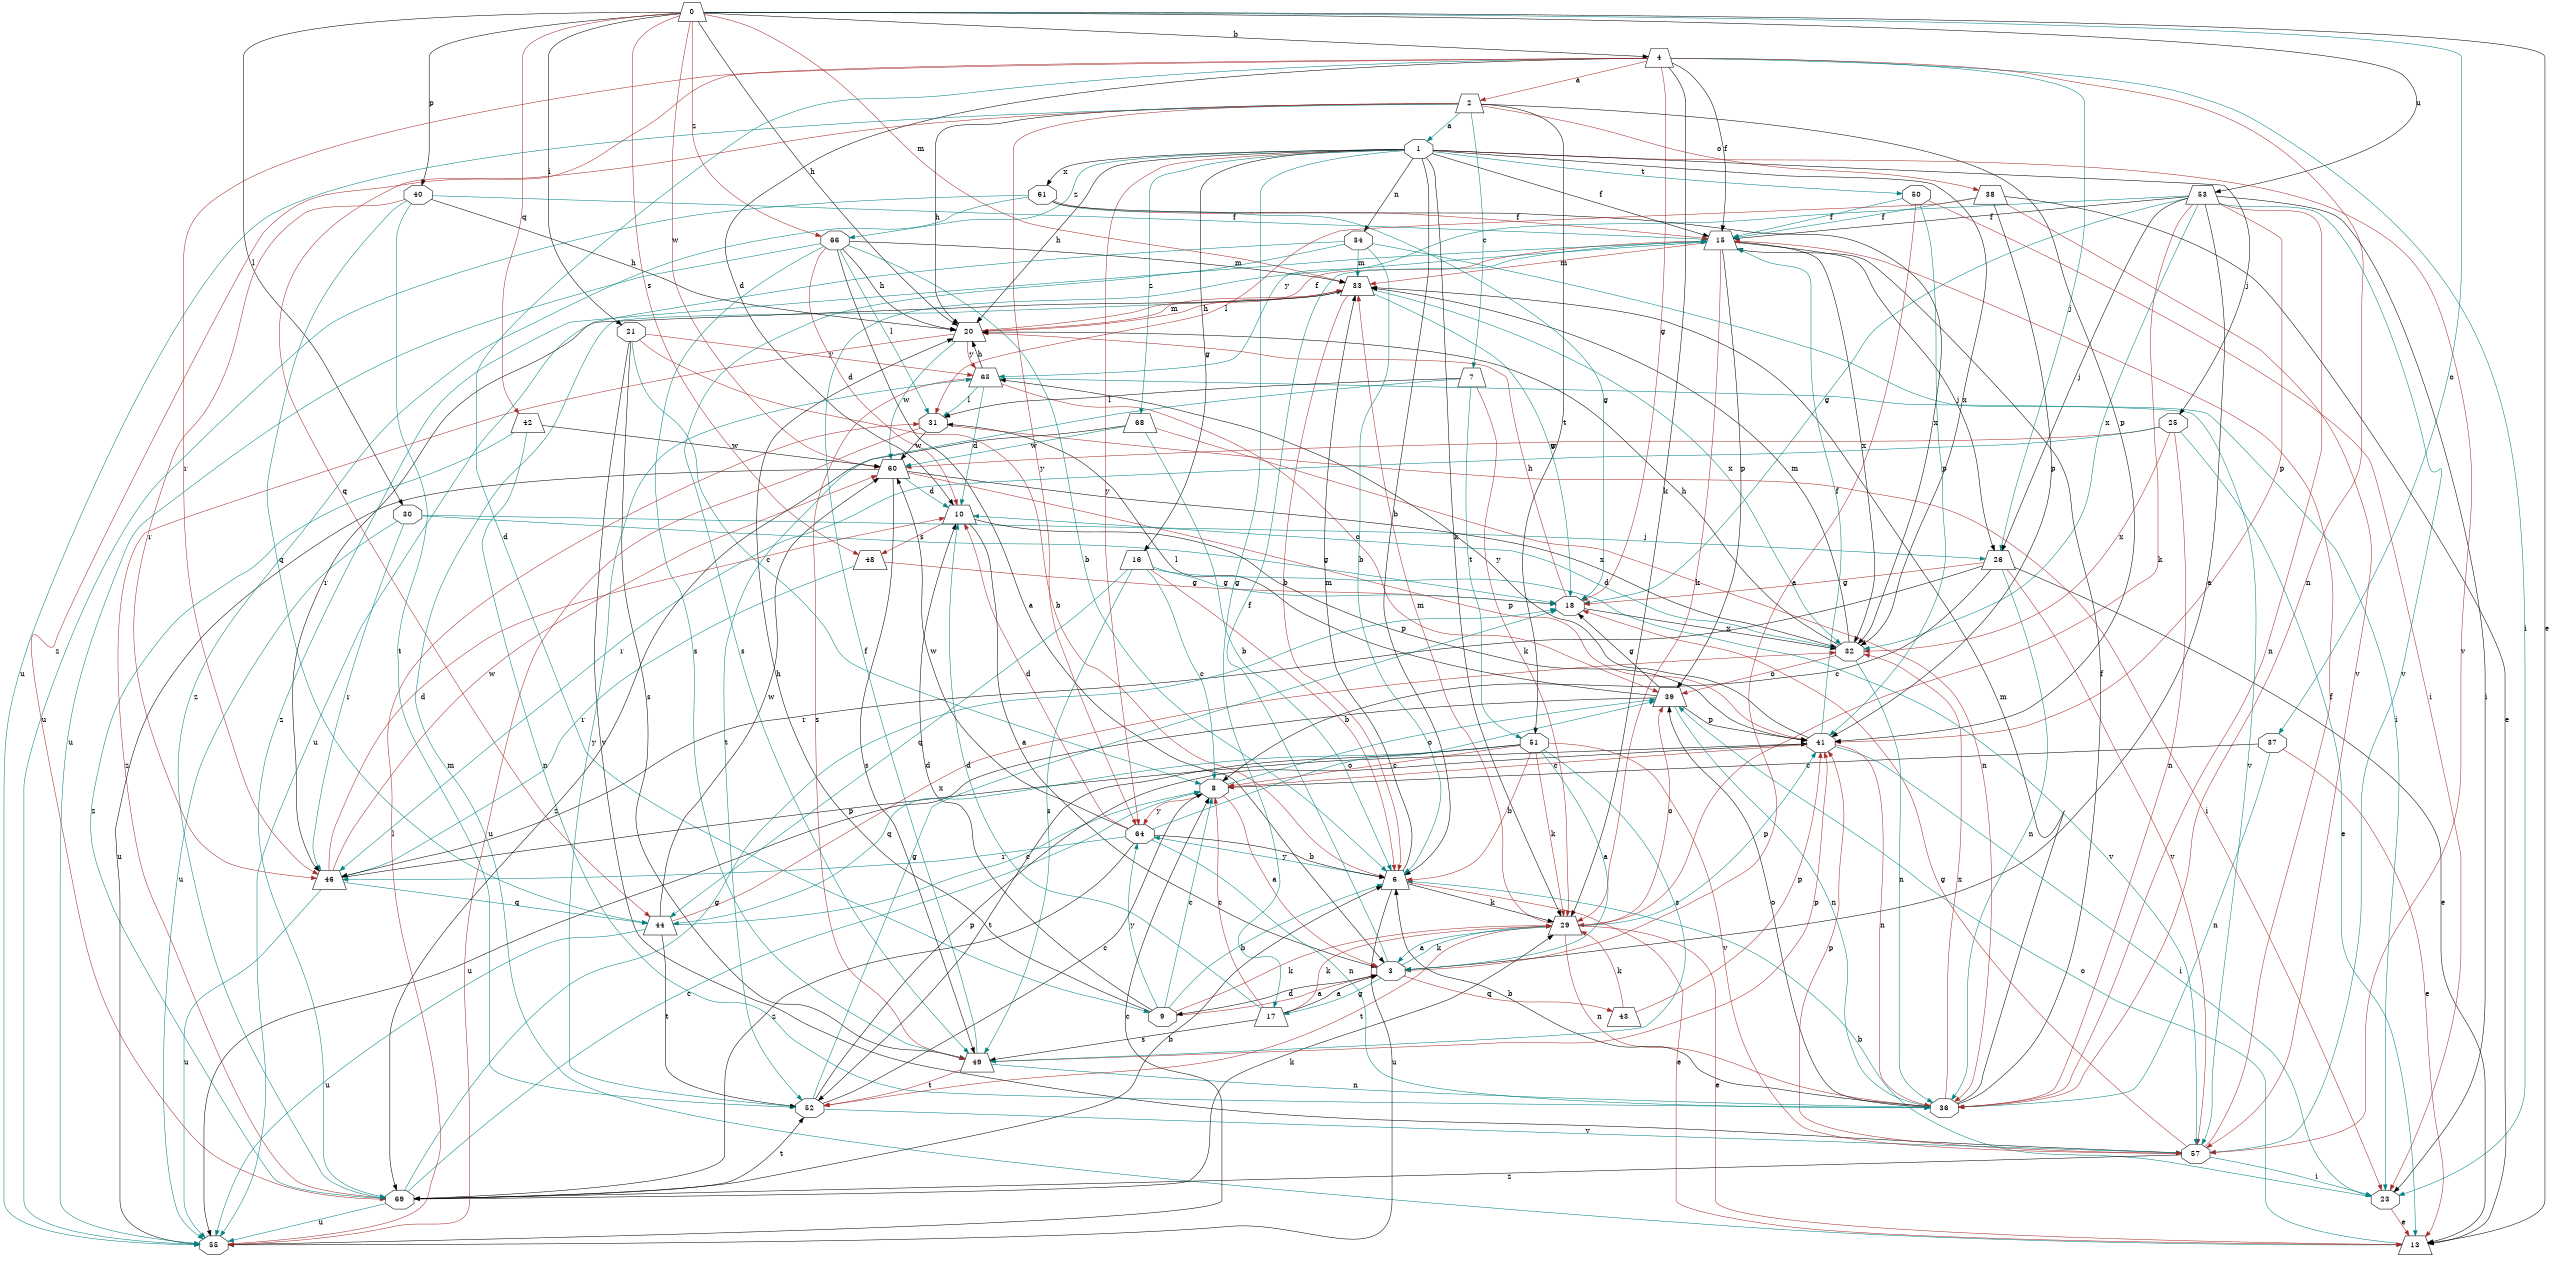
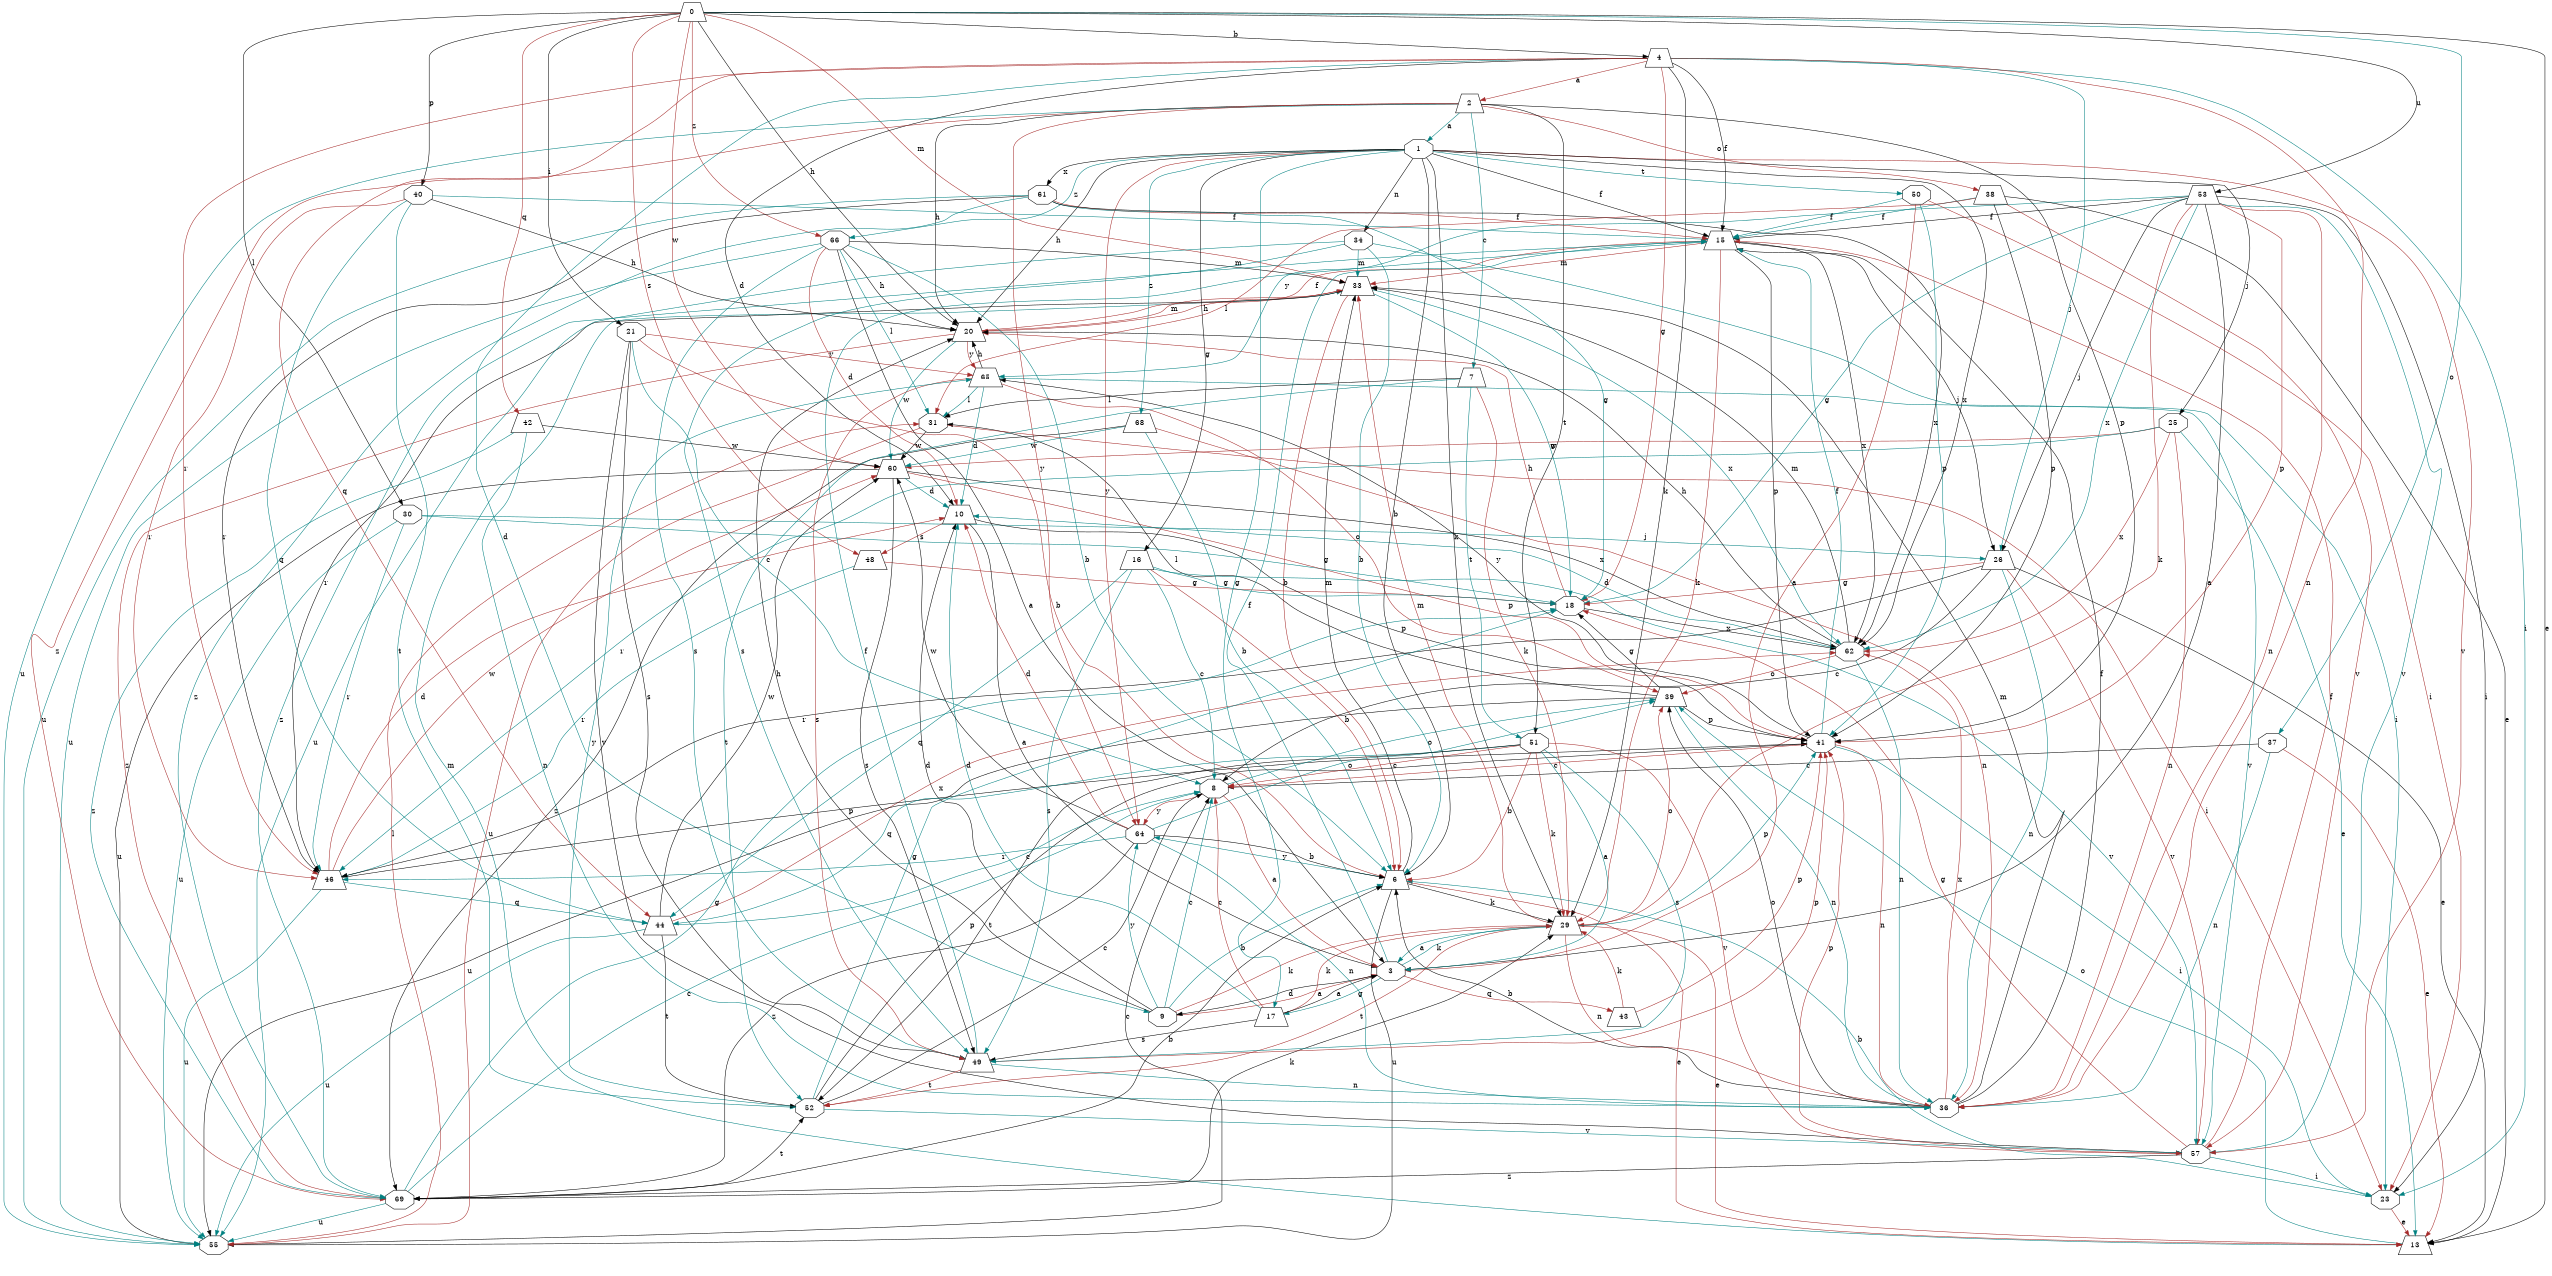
none -> (426, 305)
(1741, 473) -> (1774, 486)
(1850, 652) -> (1850, 652)
